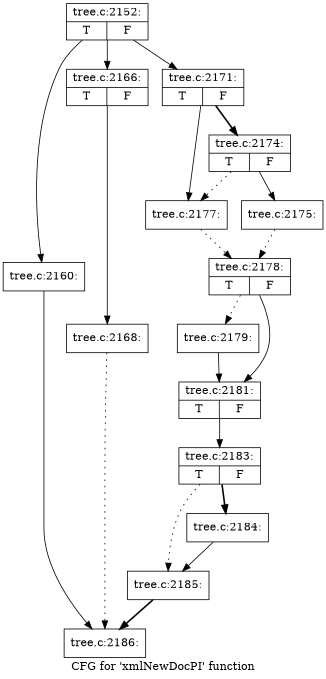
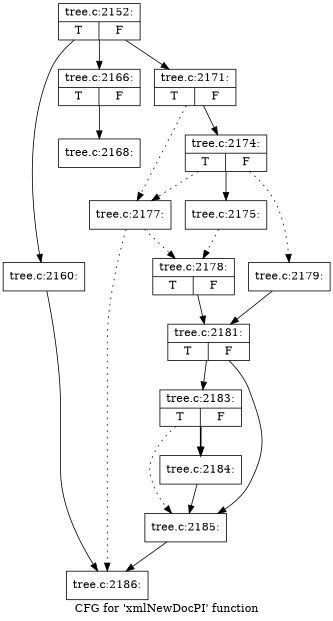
(224, 117) -> (209, 117)
(195, 149) -> (164, 150)
(235, 306) -> (278, 209)
none -> (262, 437)
(105, 487) -> (107, 395)
(140, 612) -> (150, 554)
